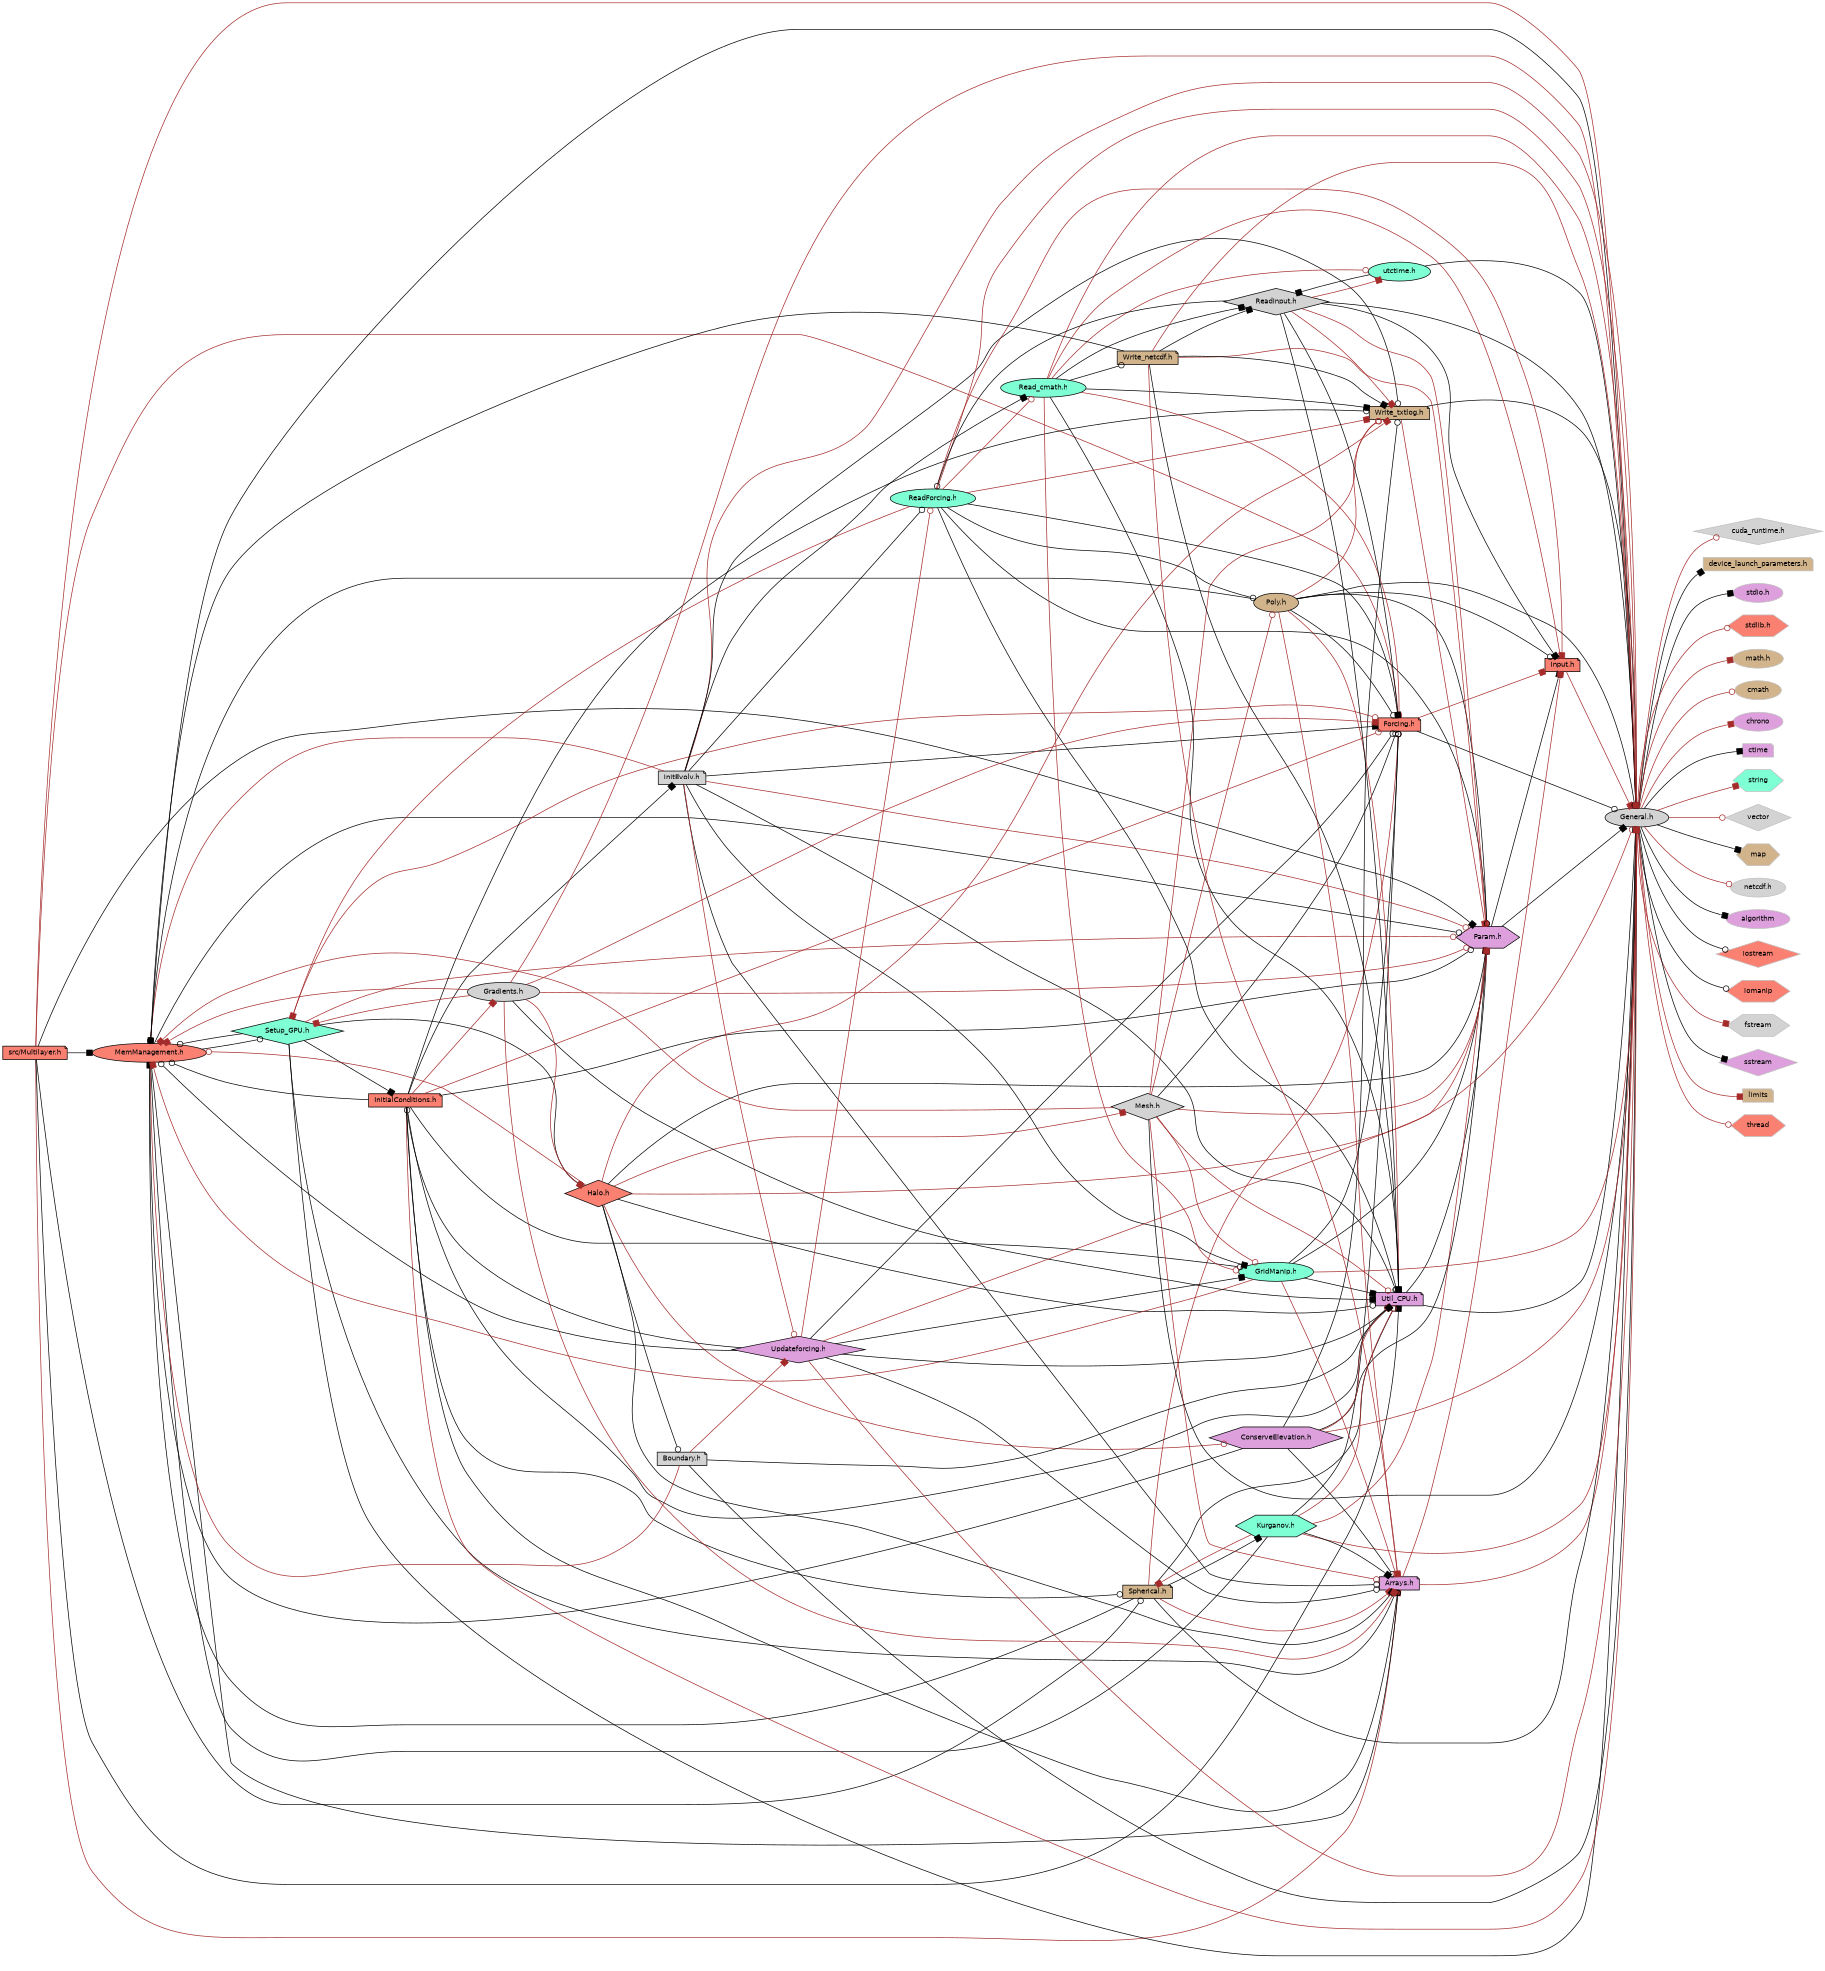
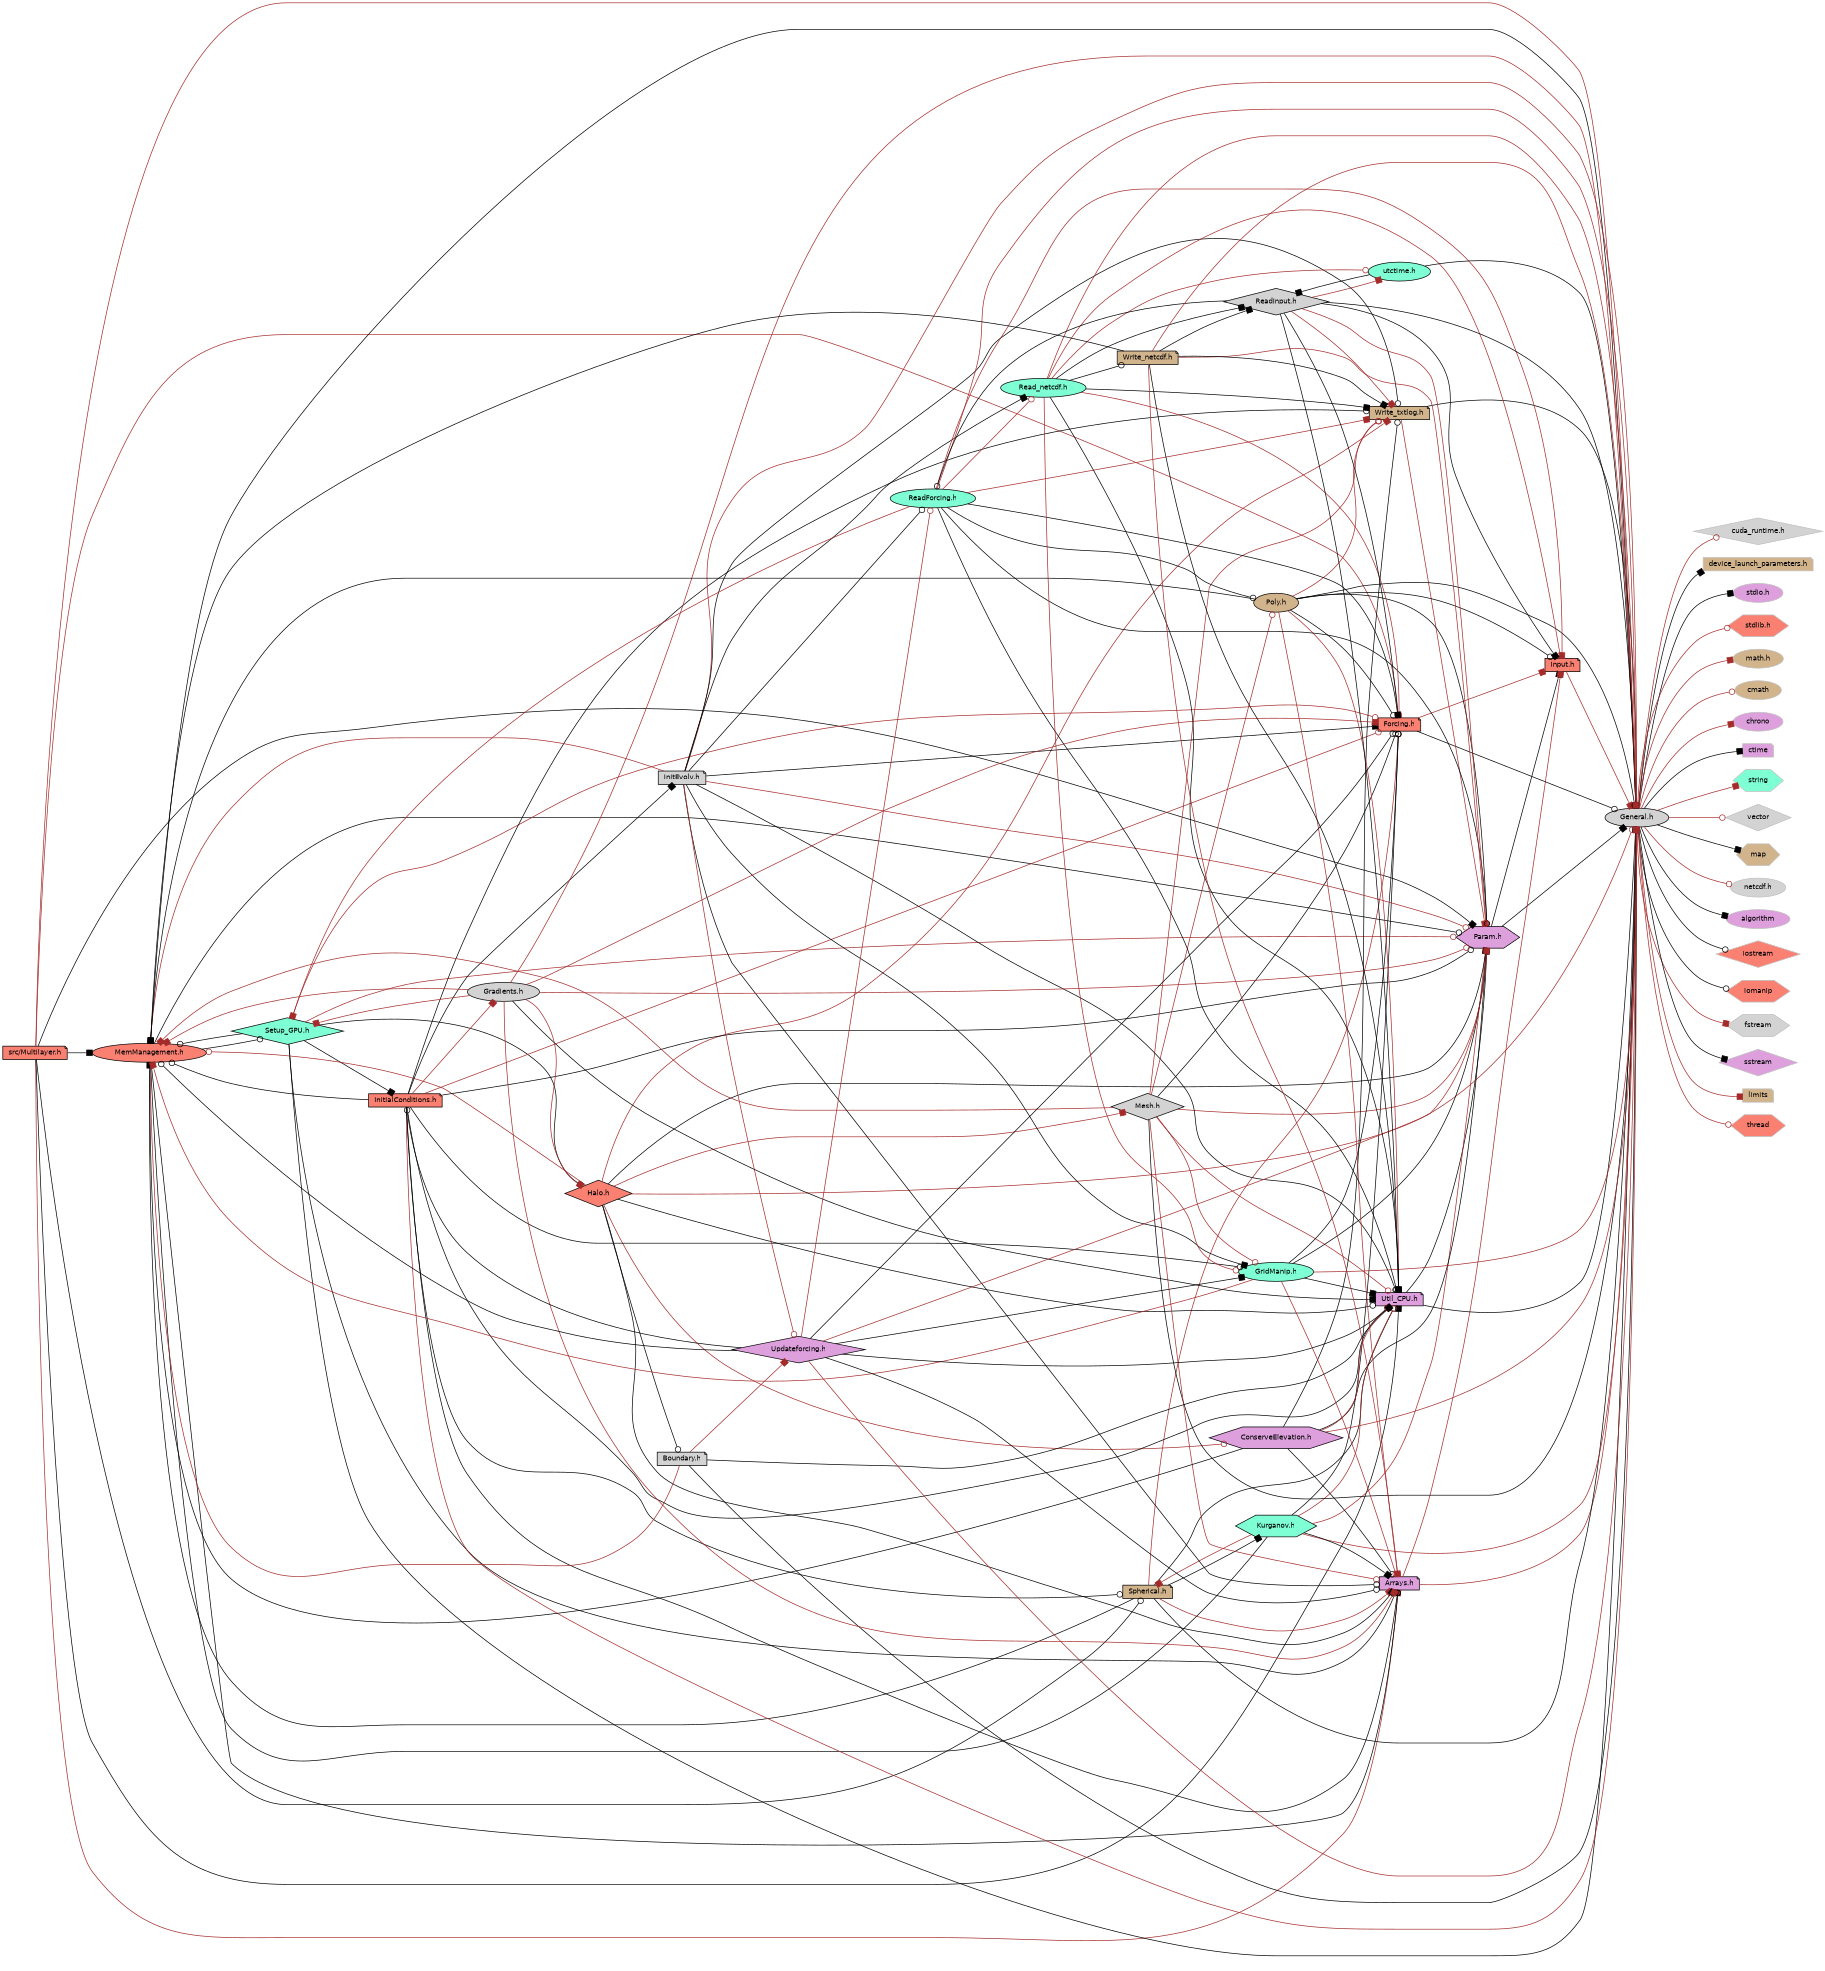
(1043, 388) -> (1043, 388)
(430, 436) -> (430, 436)
